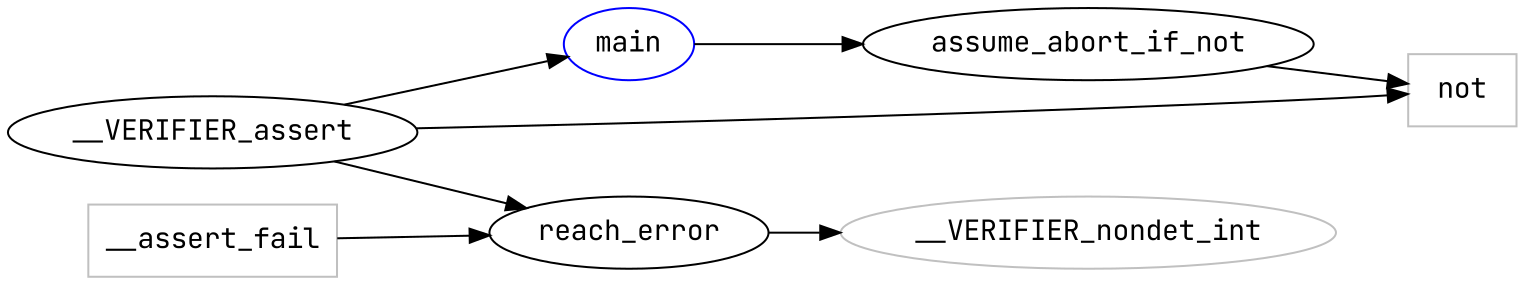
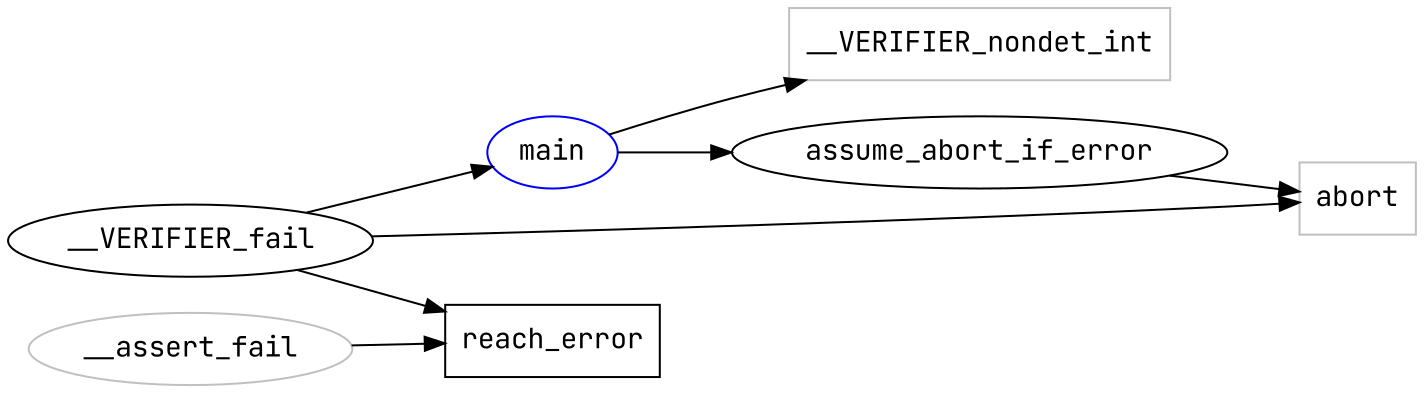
(1088, 44) -> (980, 152)
(1462, 90) -> (1358, 199)
(213, 132) -> (191, 241)
(629, 233) -> (552, 341)
(794, 233) -> (697, 108)
(1088, 233) -> (980, 44)
(213, 241) -> (191, 349)
